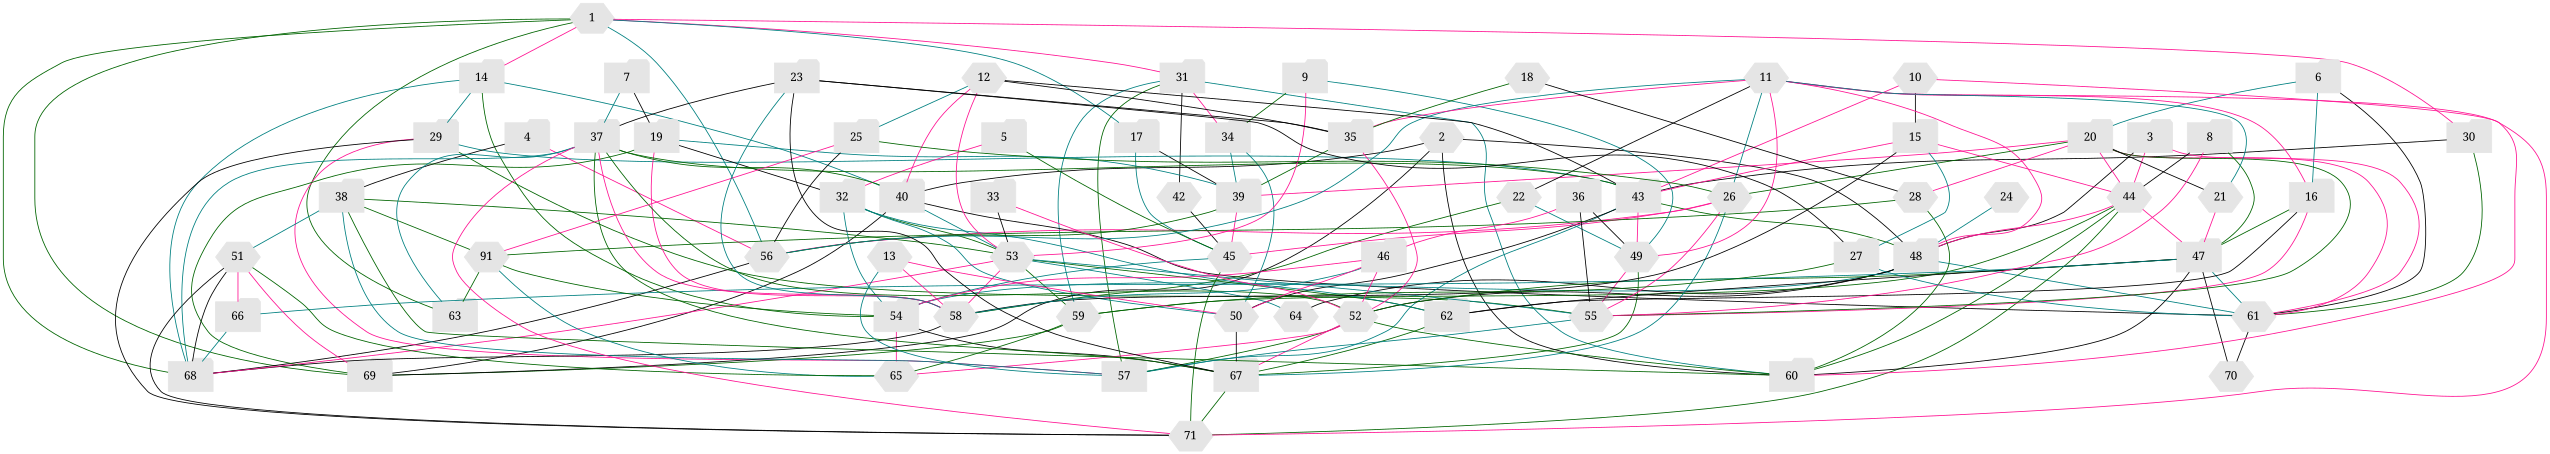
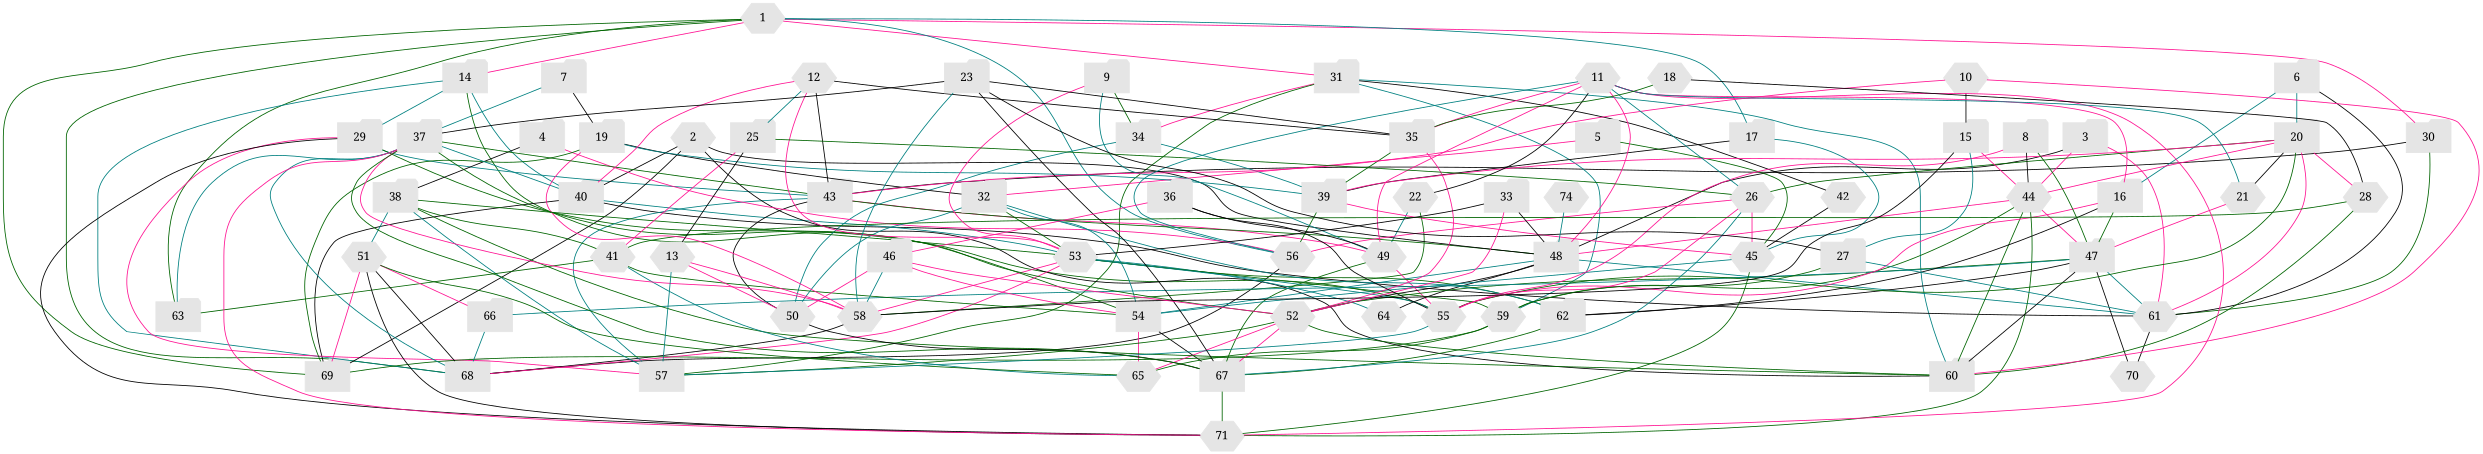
(1829, 156) -> none
(750, 167) -> (500, 167)
(2007, 197) -> (1566, 197)
(799, 201) -> (713, 197)
none -> (1532, 227)
(487, 257) -> (613, 257)
